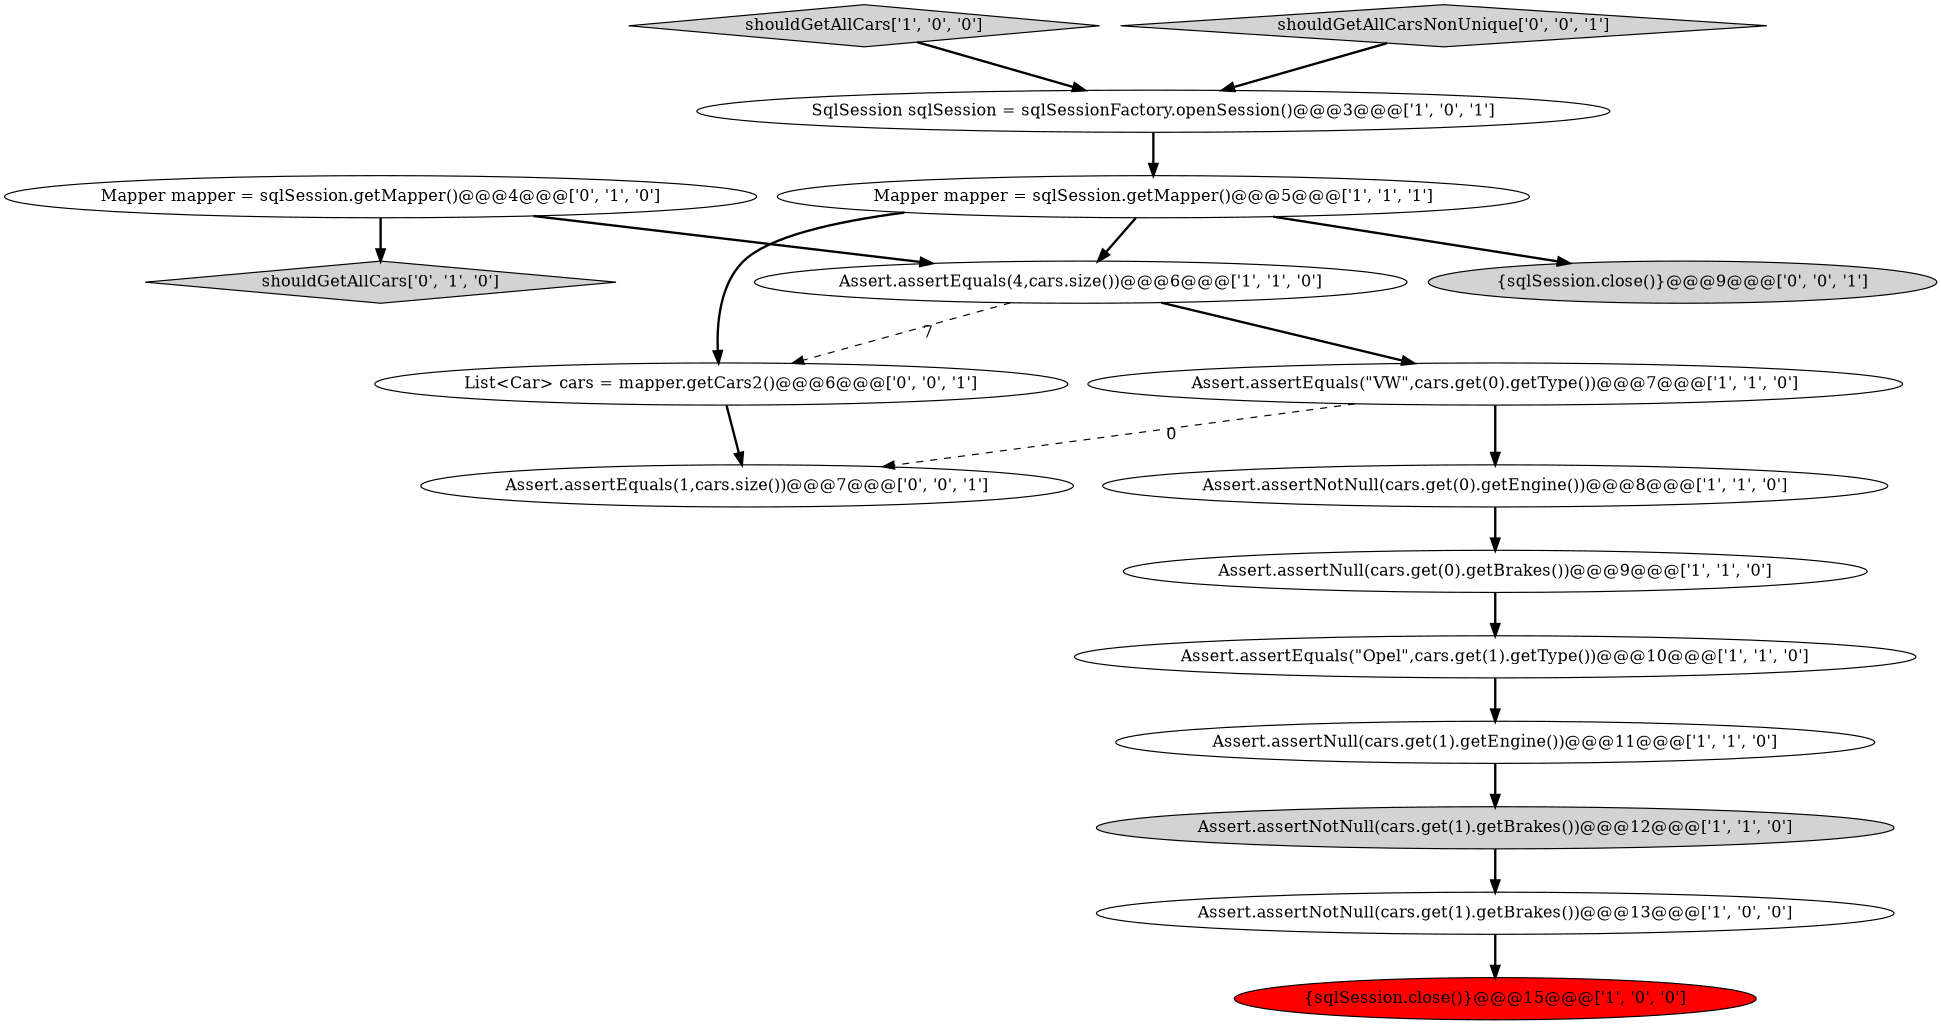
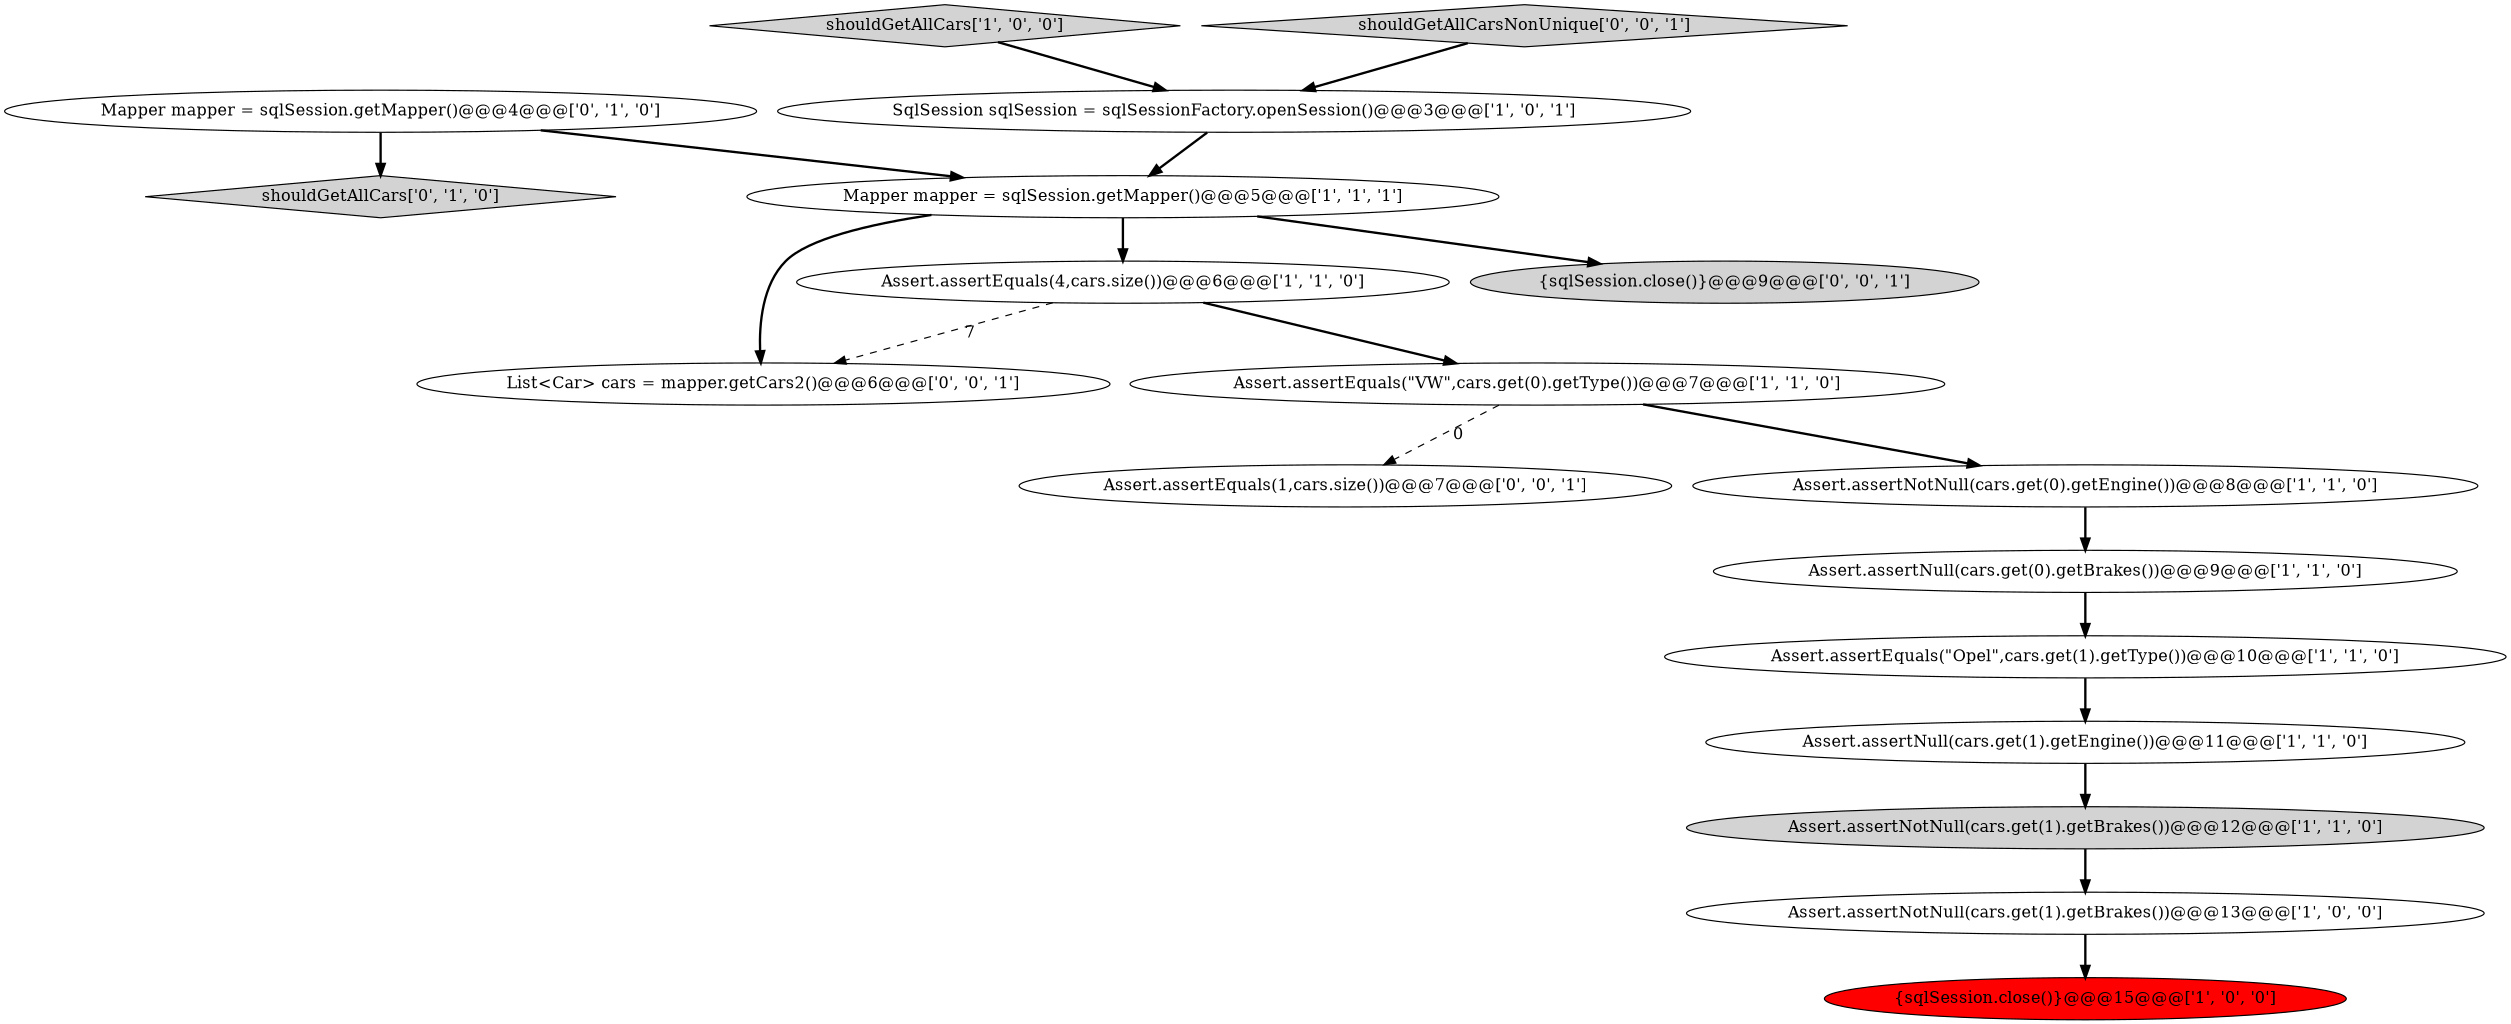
(727, 239) -> (746, 153)
(733, 429) -> none
